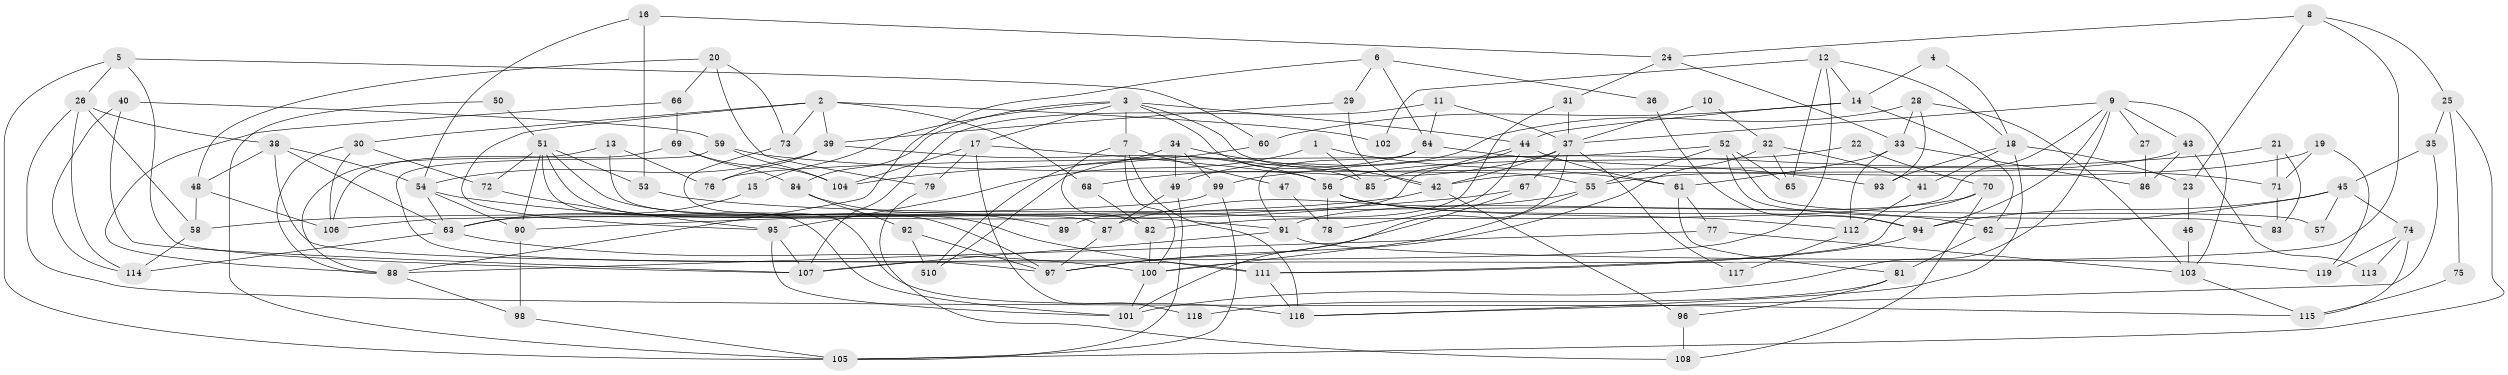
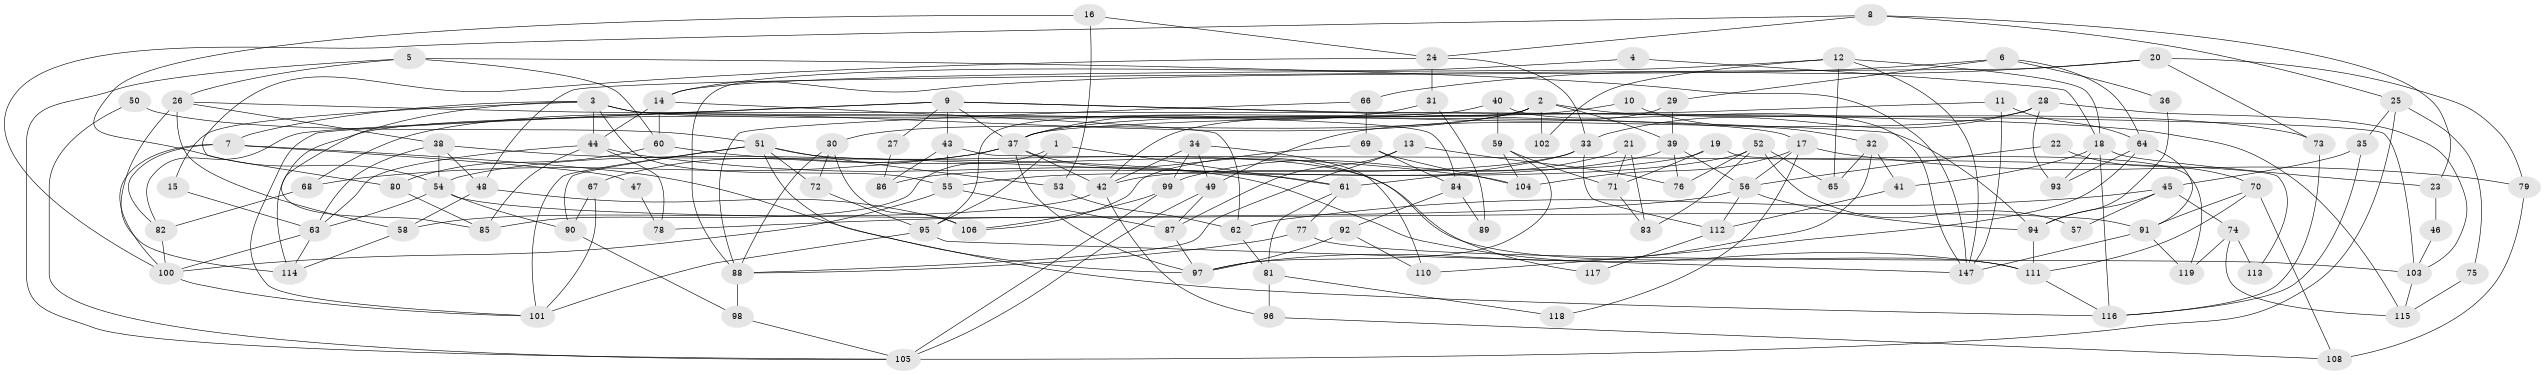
none -> (396, 187)
(806, 274) -> (1967, 274)
(929, 274) -> (1424, 274)
